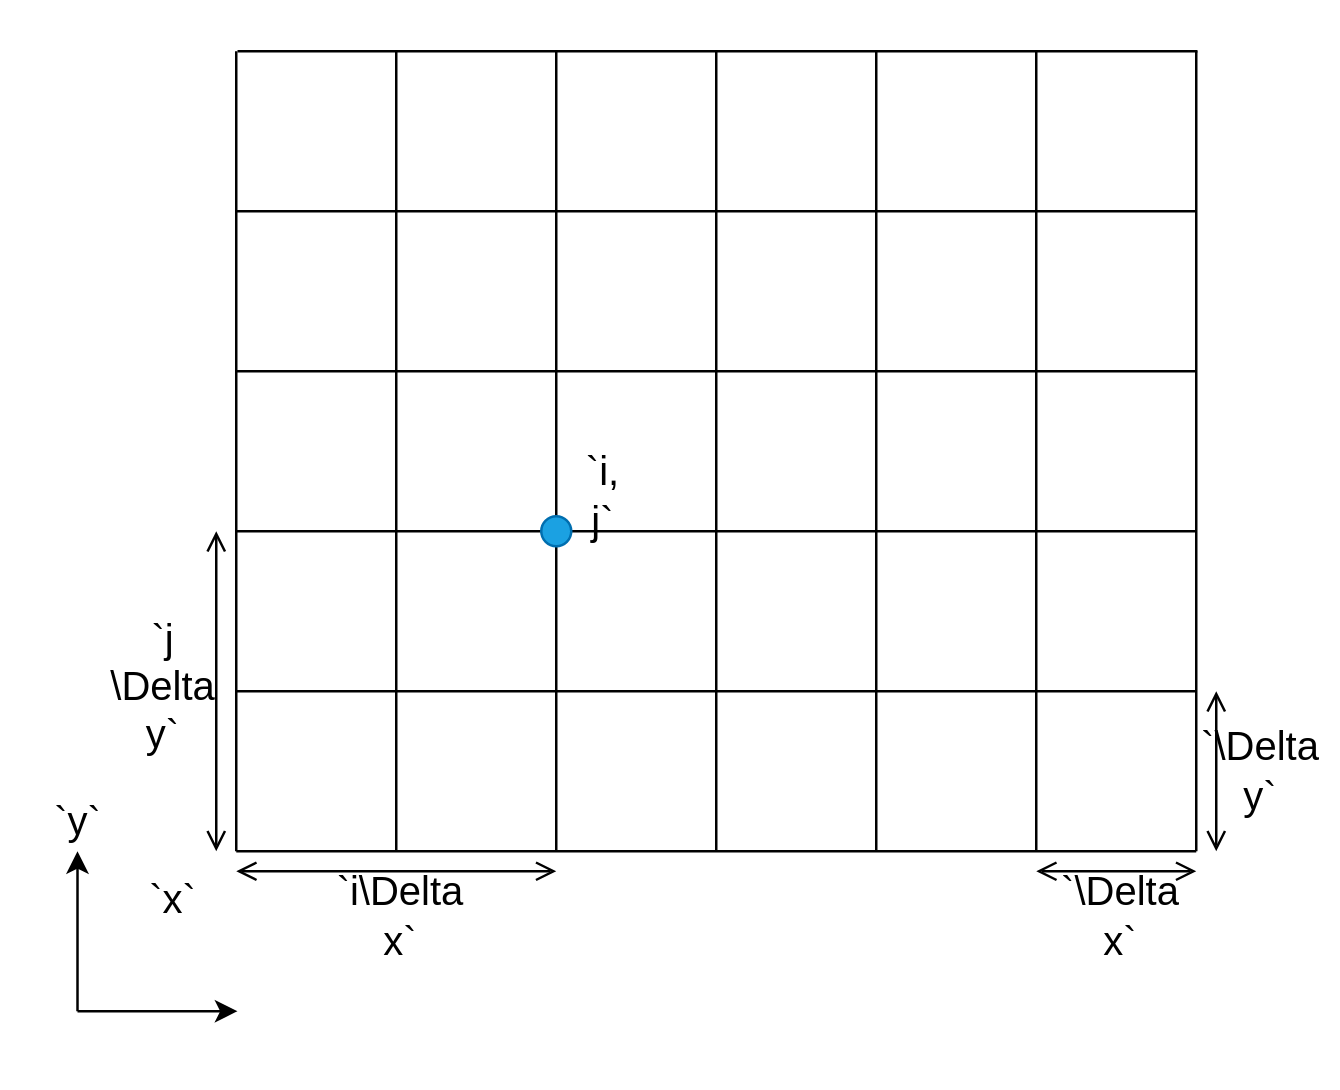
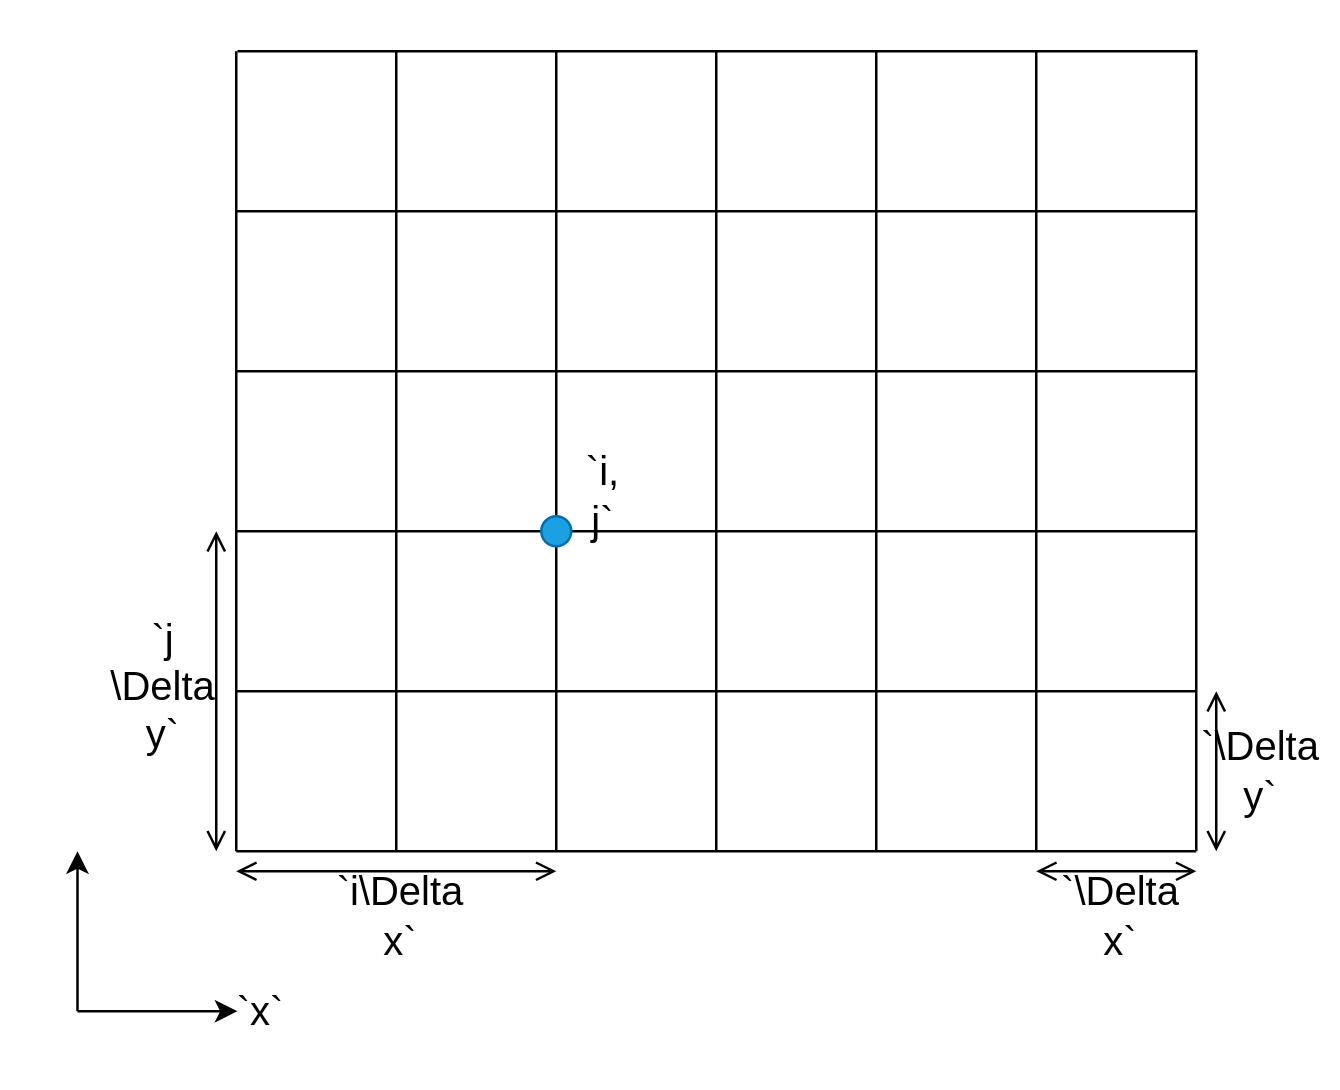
(78, 821) -> none
(173, 899) -> (260, 1011)
